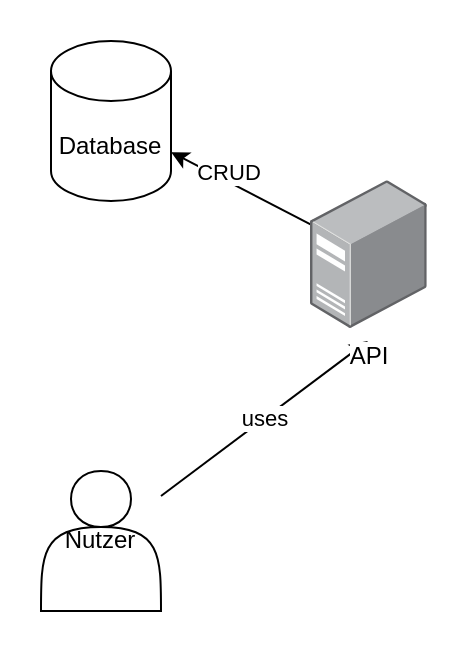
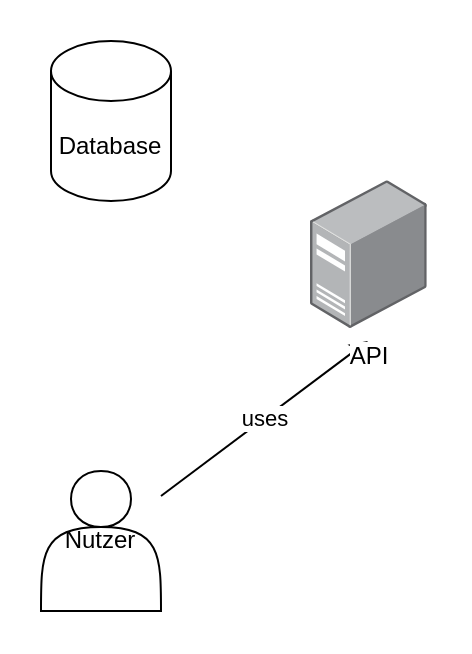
(262, 199) -> none
